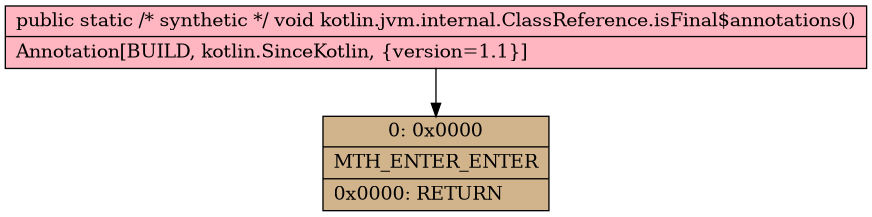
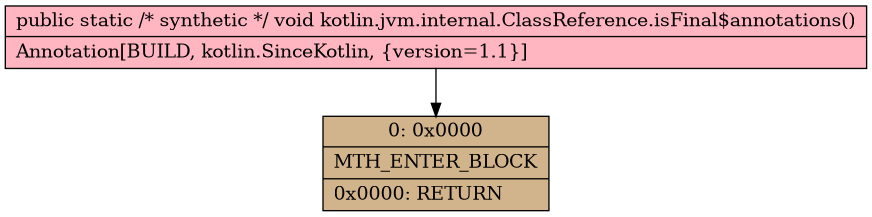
(436, 162) -> (436, 162)
